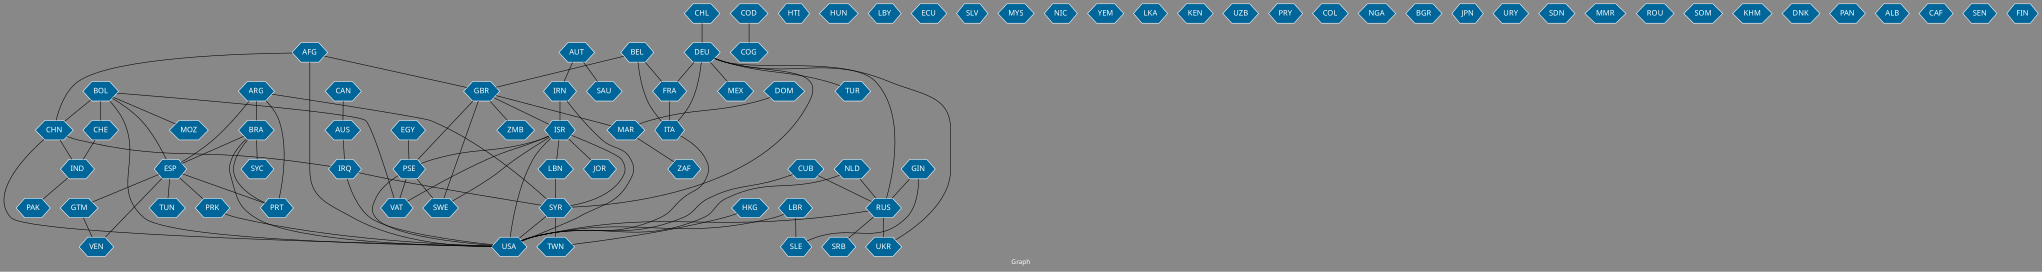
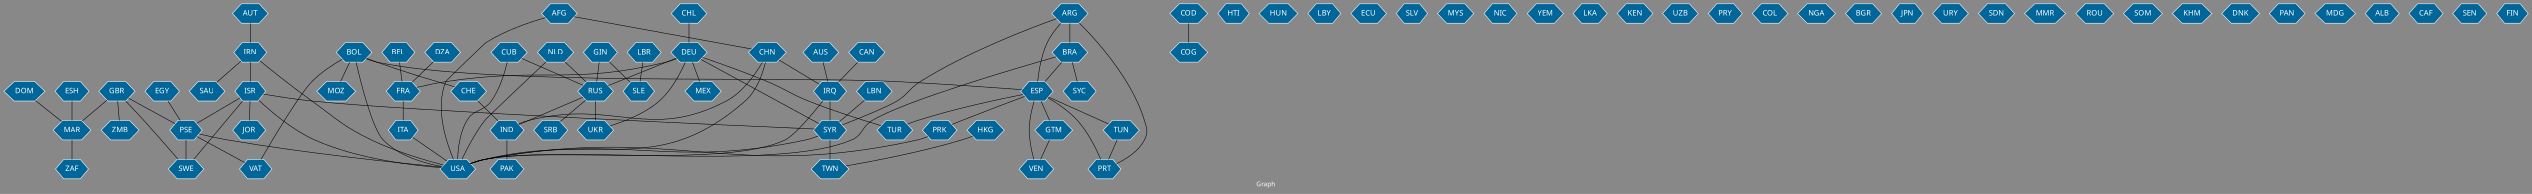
none -> (2335, 14)
none -> (443, 52)
(396, 72) -> none
(560, 72) -> none
(591, 72) -> (229, 72)
none -> (72, 91)
(645, 94) -> none
(695, 94) -> none
none -> (965, 107)
(78, 111) -> none
(343, 111) -> (848, 72)
(521, 111) -> none
(558, 150) -> none
(476, 164) -> none
(235, 177) -> (1113, 150)
(721, 222) -> (551, 111)
(693, 228) -> none
